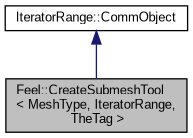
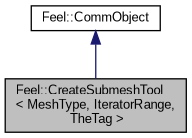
(96, 18) -> (96, 18)
